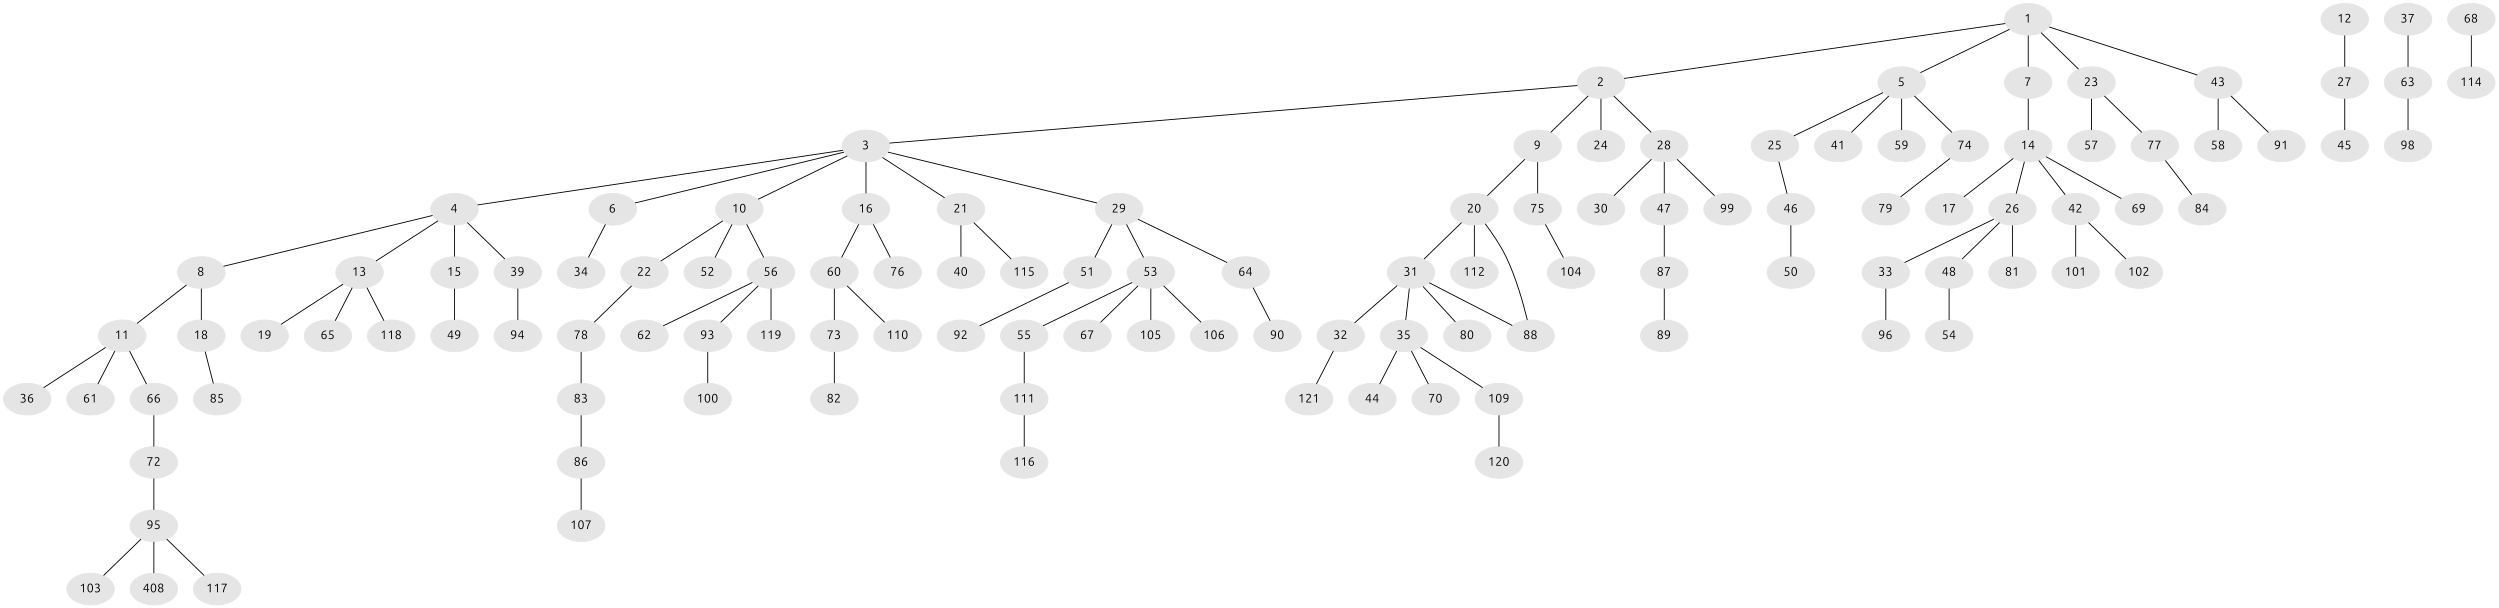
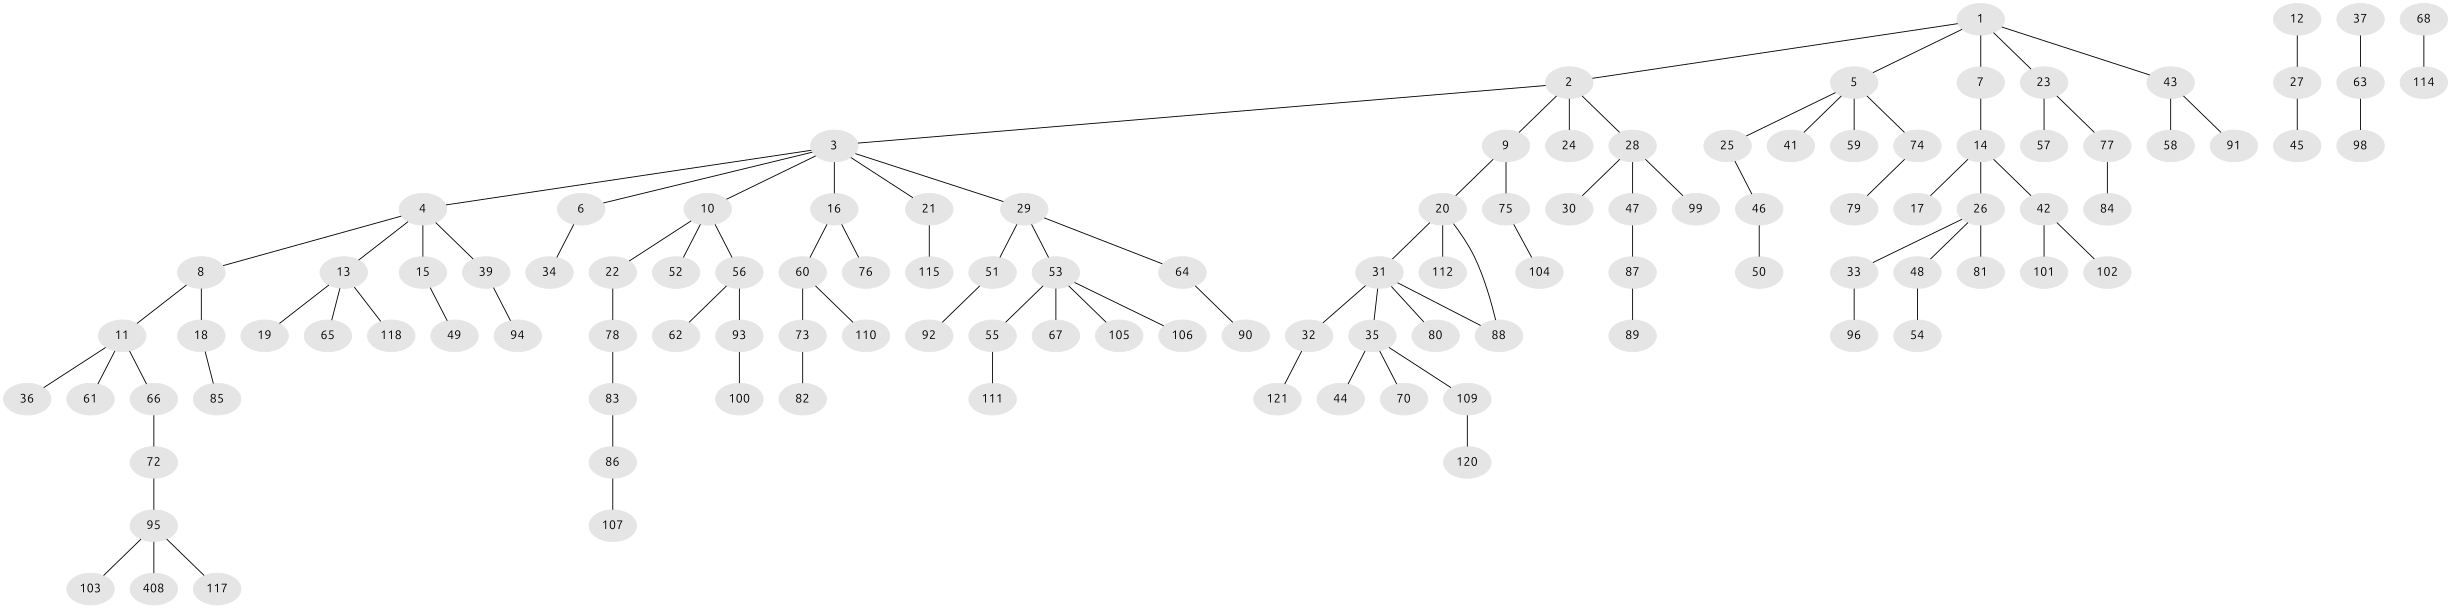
(2139, 209) -> none
(961, 273) -> none
(771, 336) -> none
(1024, 462) -> none
